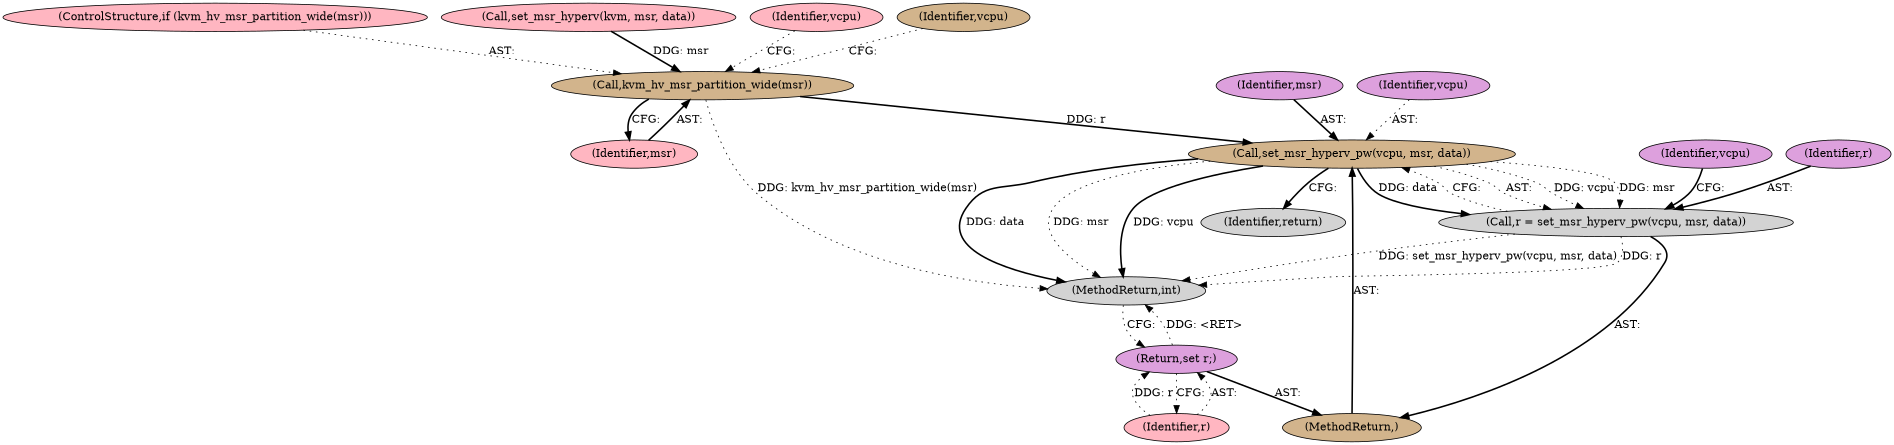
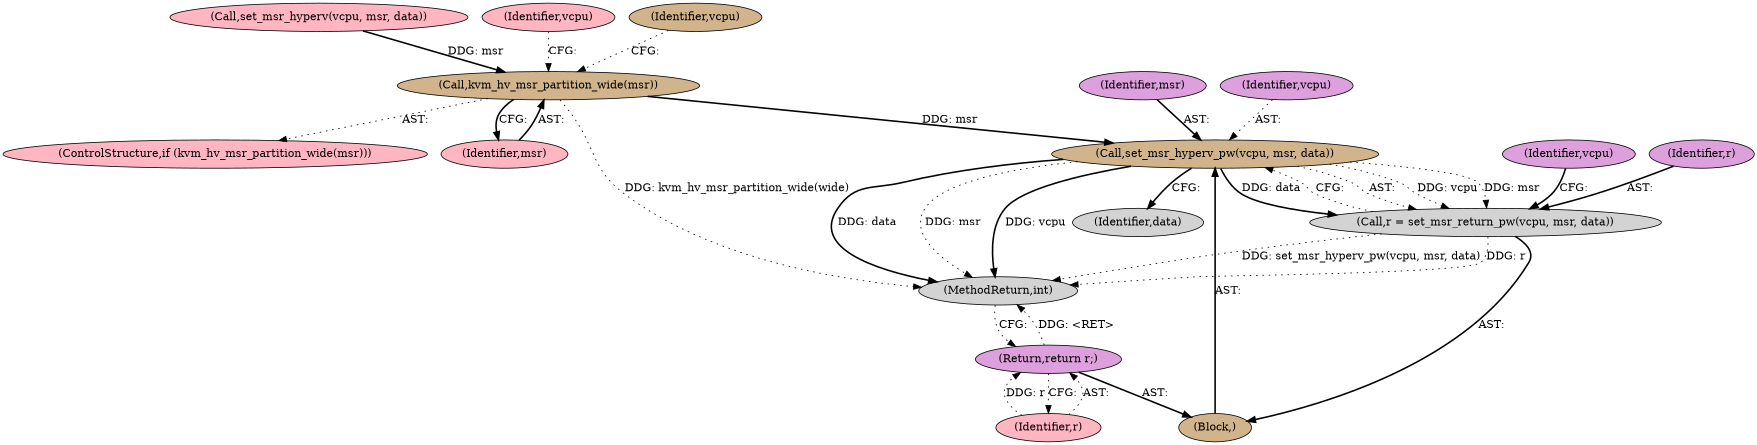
(589, 17) -> (319, 17)
(458, 51) -> (387, 119)
(1086, 120) -> (950, 120)
(868, 188) -> (737, 188)
(1273, 222) -> (1138, 222)
(1616, 222) -> (1486, 222)
(1177, 359) -> (1048, 359)
(1352, 428) -> (1215, 428)
